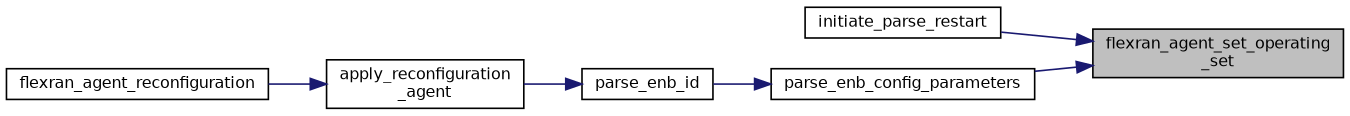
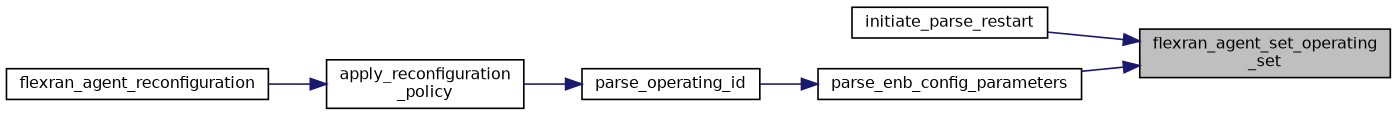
(425, 84) -> (425, 84)
(647, 84) -> (671, 84)
